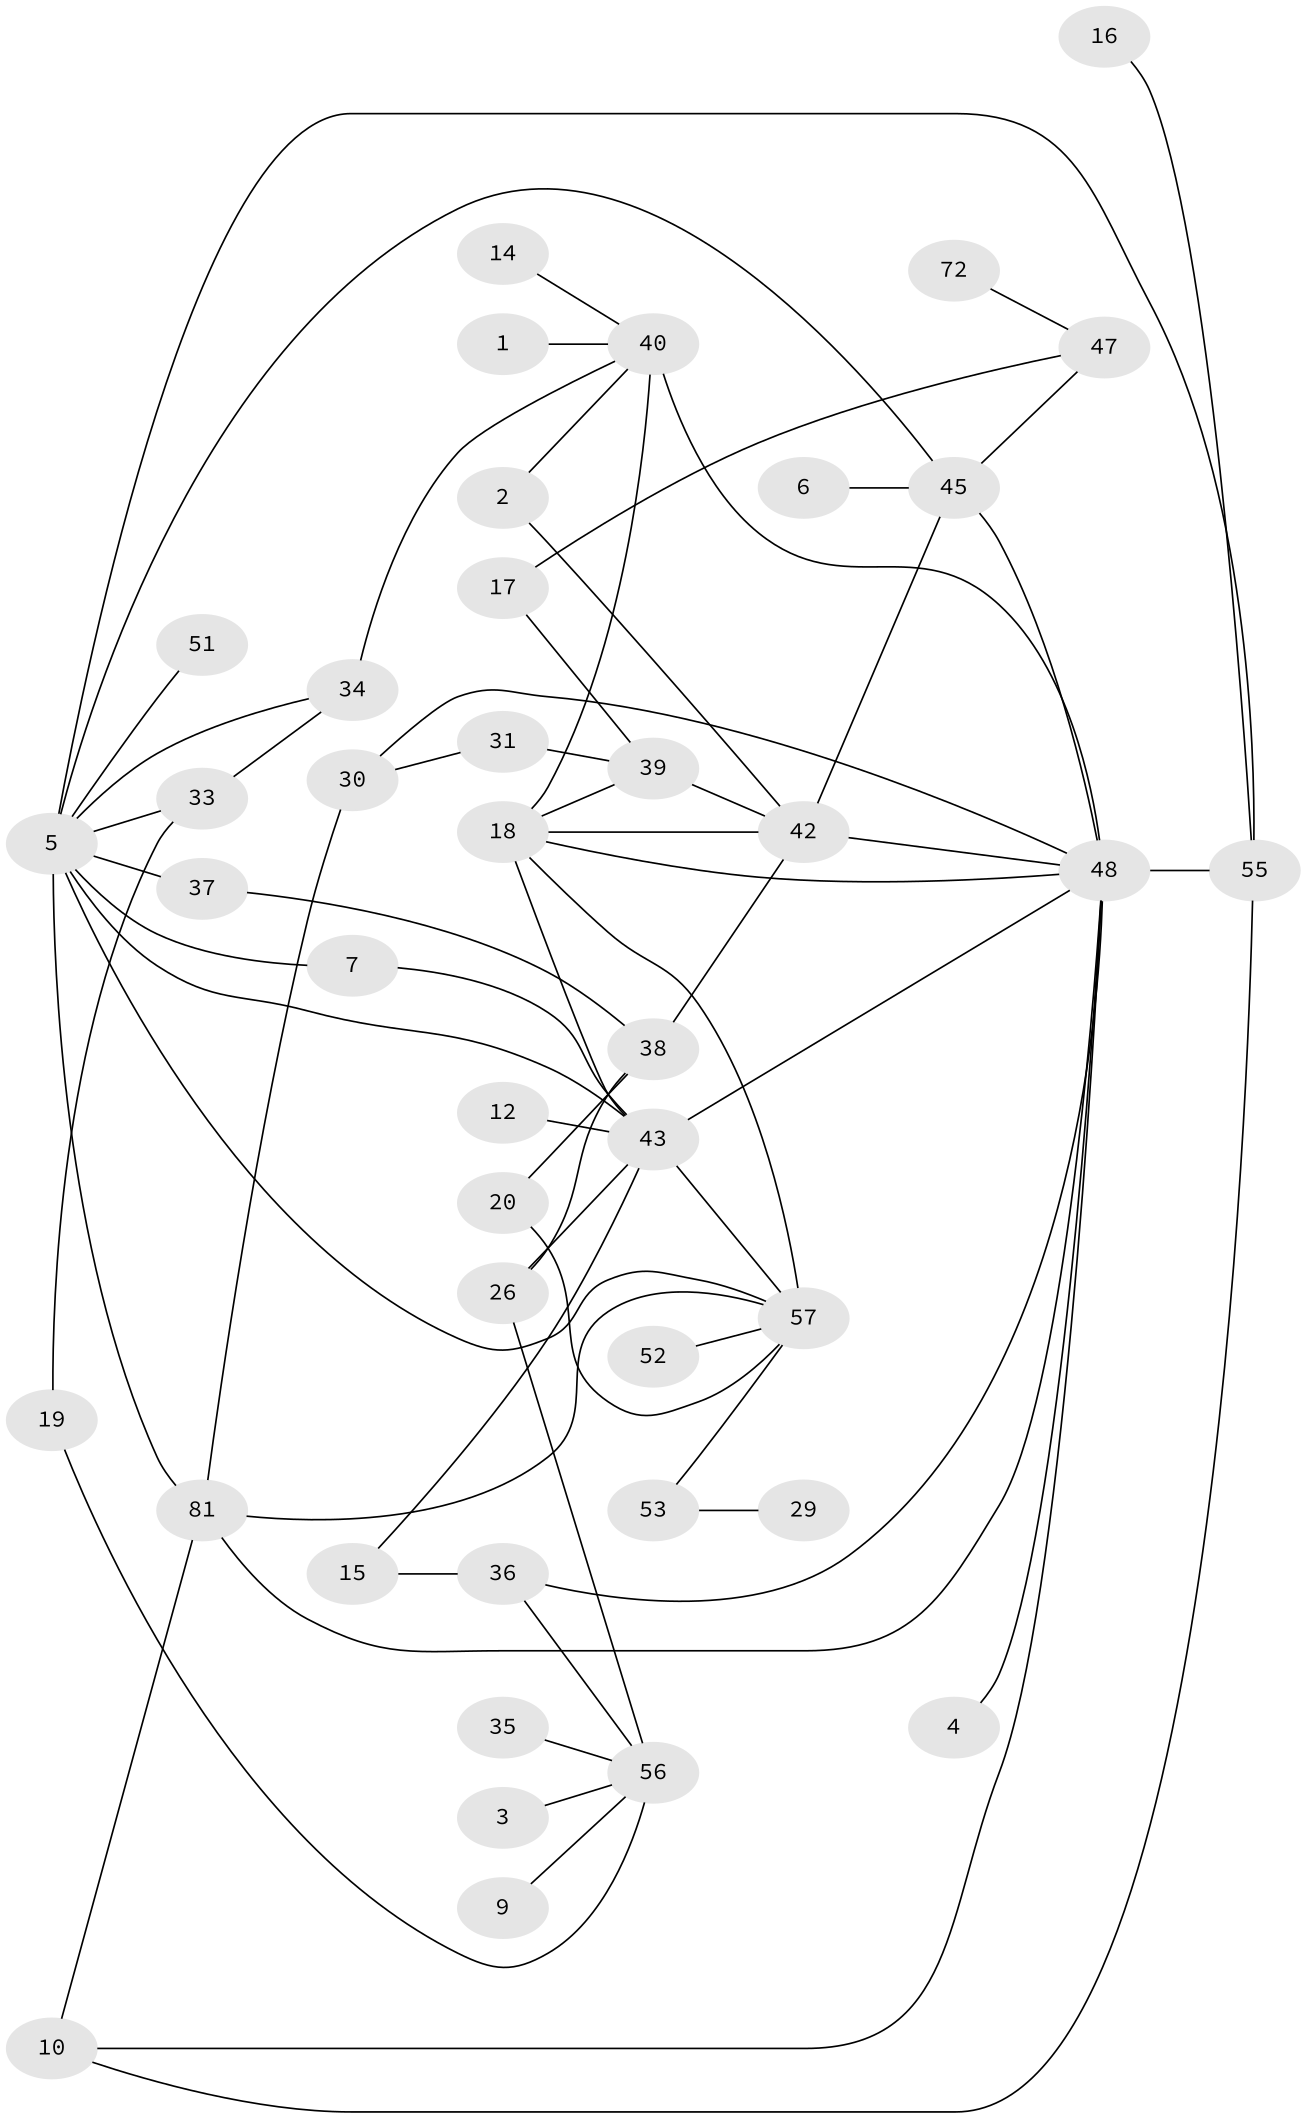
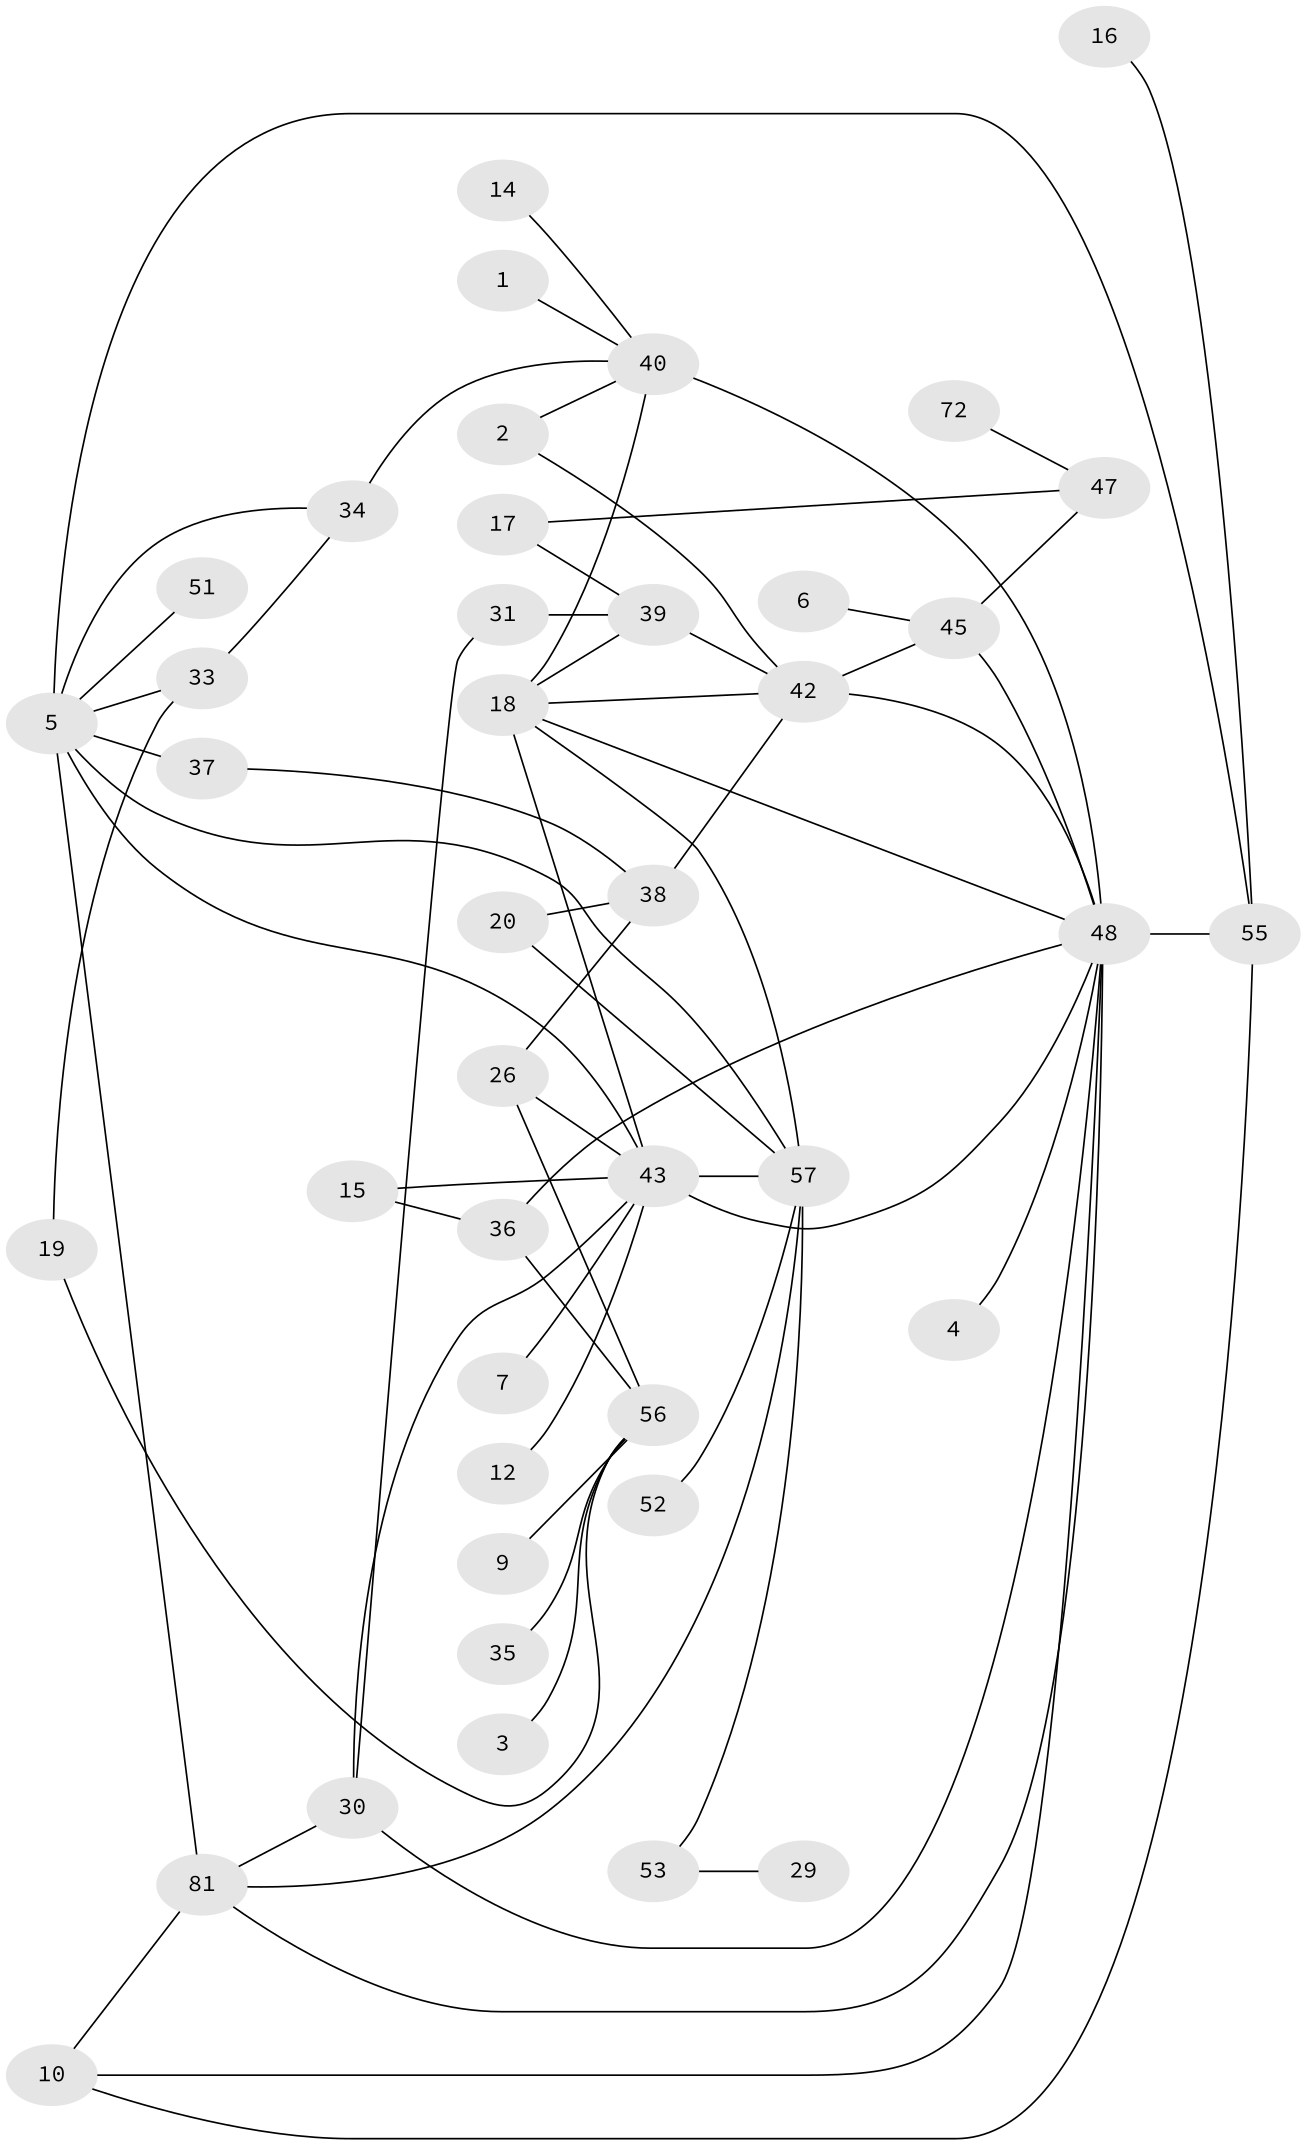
(388, 254) -> none
(180, 943) -> none
none -> (406, 1445)
